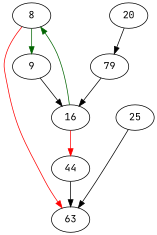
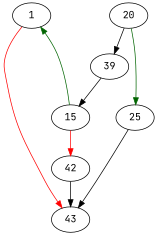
(32, 16) -> (32, 16)
none -> (136, 63)
(32, 67) -> none
(110, 67) -> (110, 67)
(71, 118) -> (71, 118)
(71, 169) -> (71, 169)
(71, 220) -> (71, 220)
